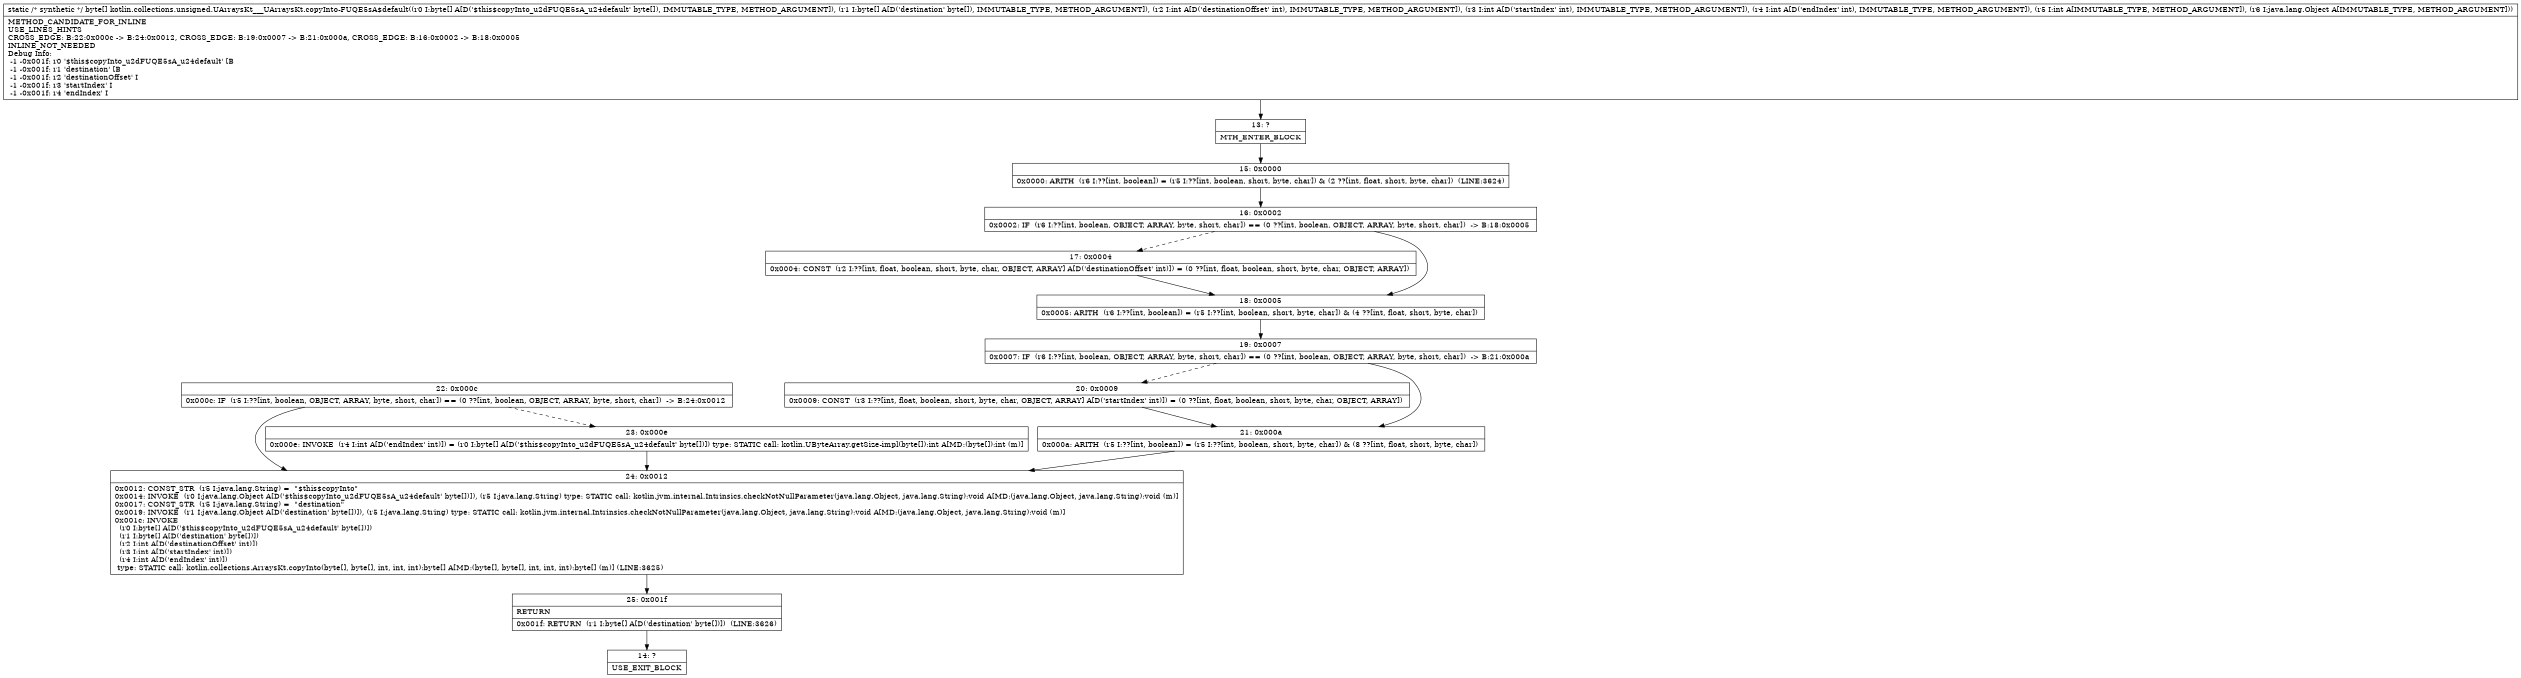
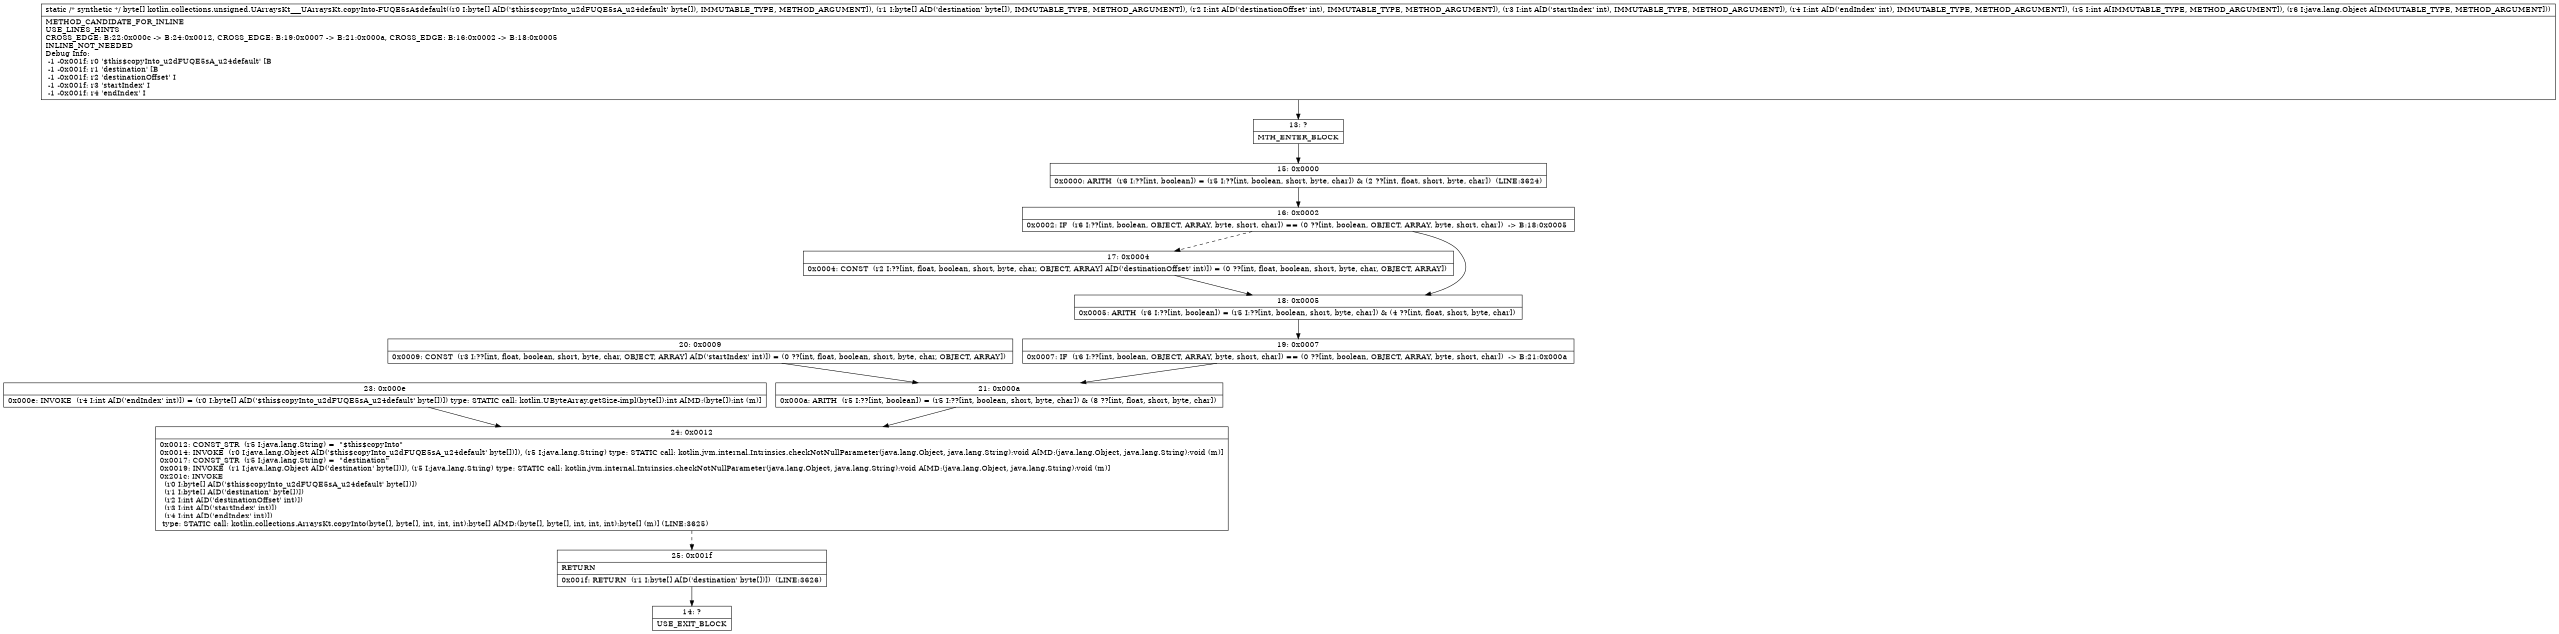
(1182, 372) -> none
(457, 395) -> none
(149, 520) -> (194, 477)
(647, 582) -> (692, 538)
